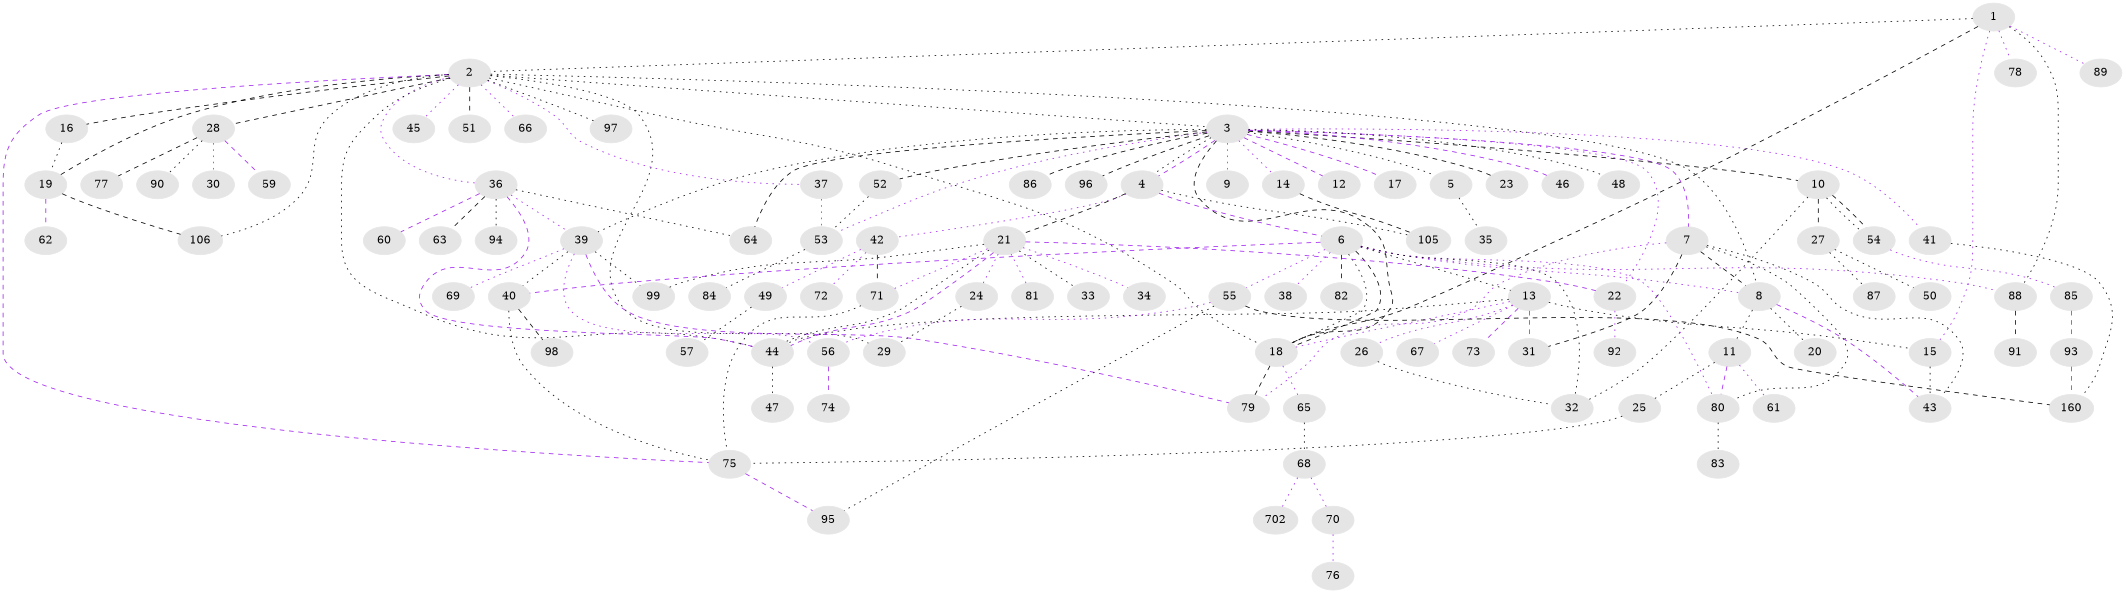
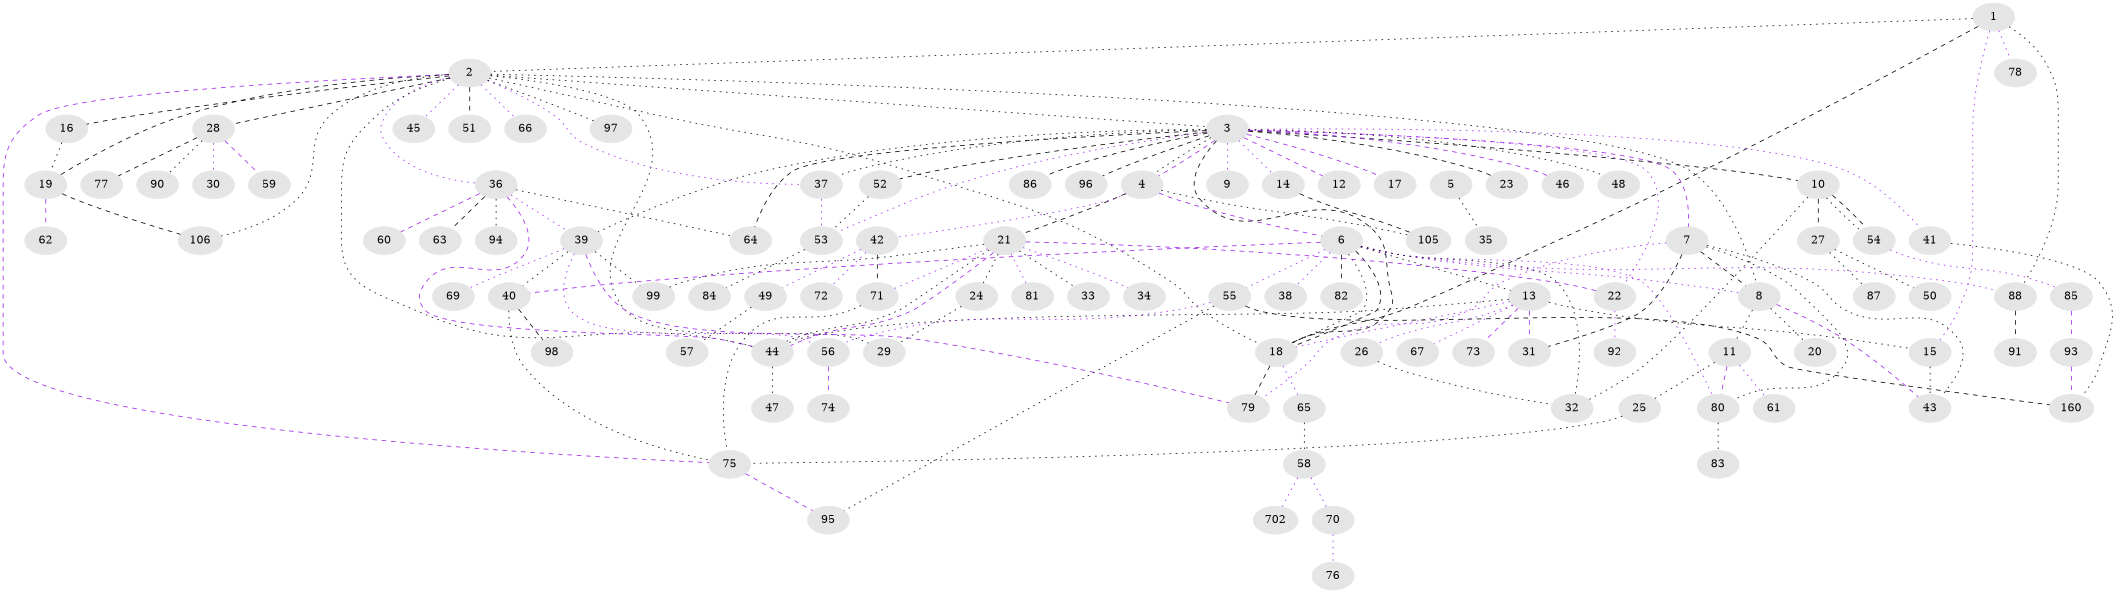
(2101, 73) -> none
(1343, 149) -> (938, 153)
(991, 269) -> (991, 269)
(1304, 464) -> (1304, 464)
